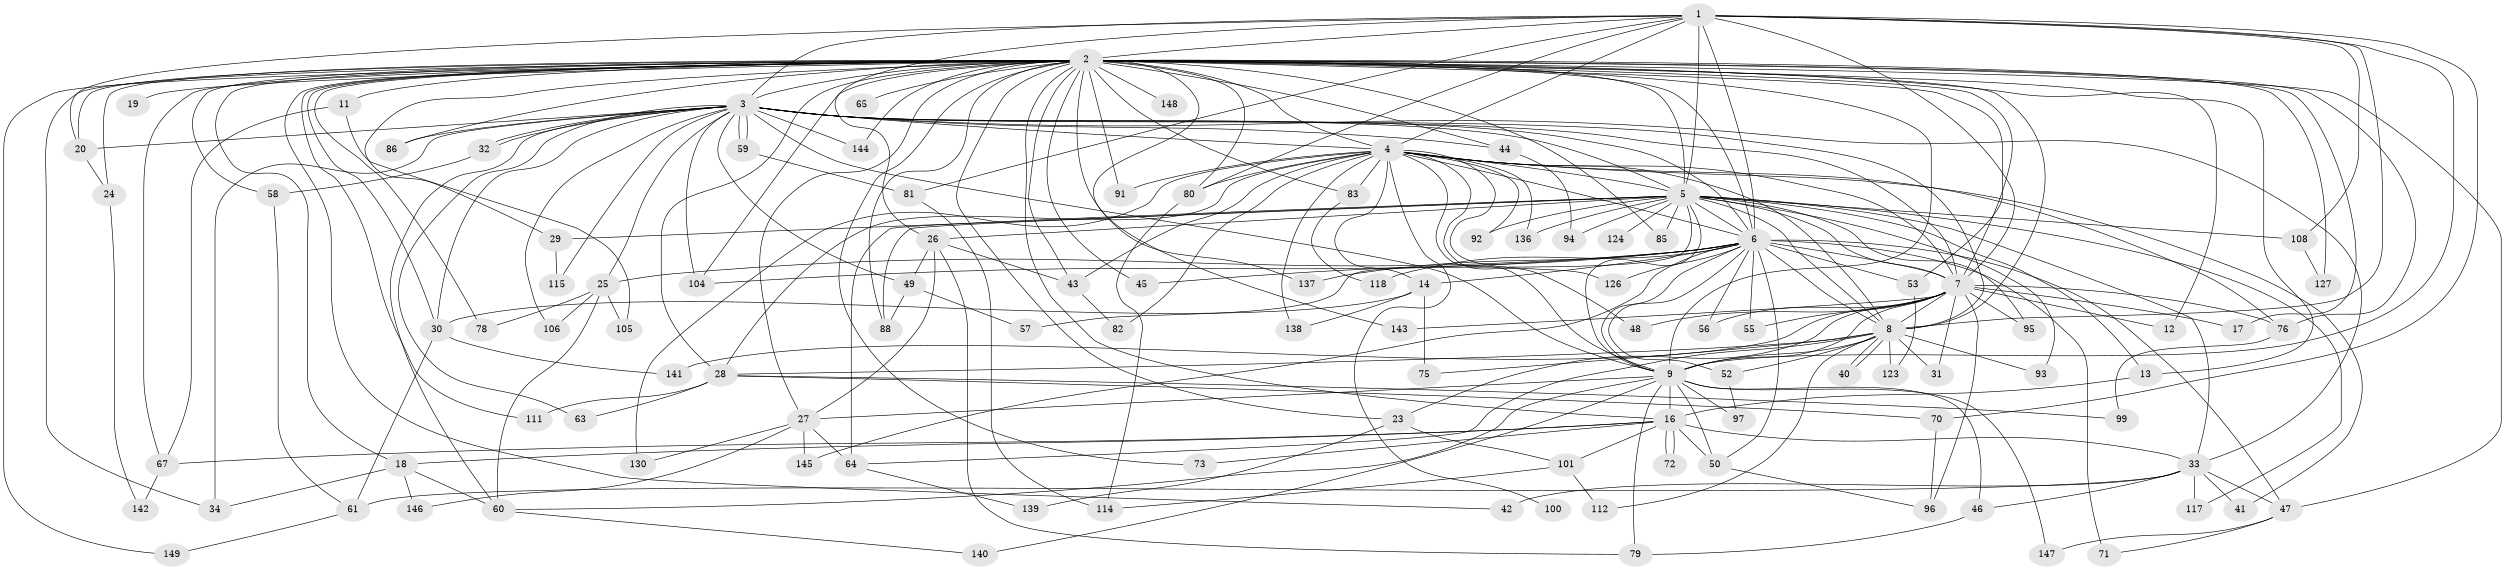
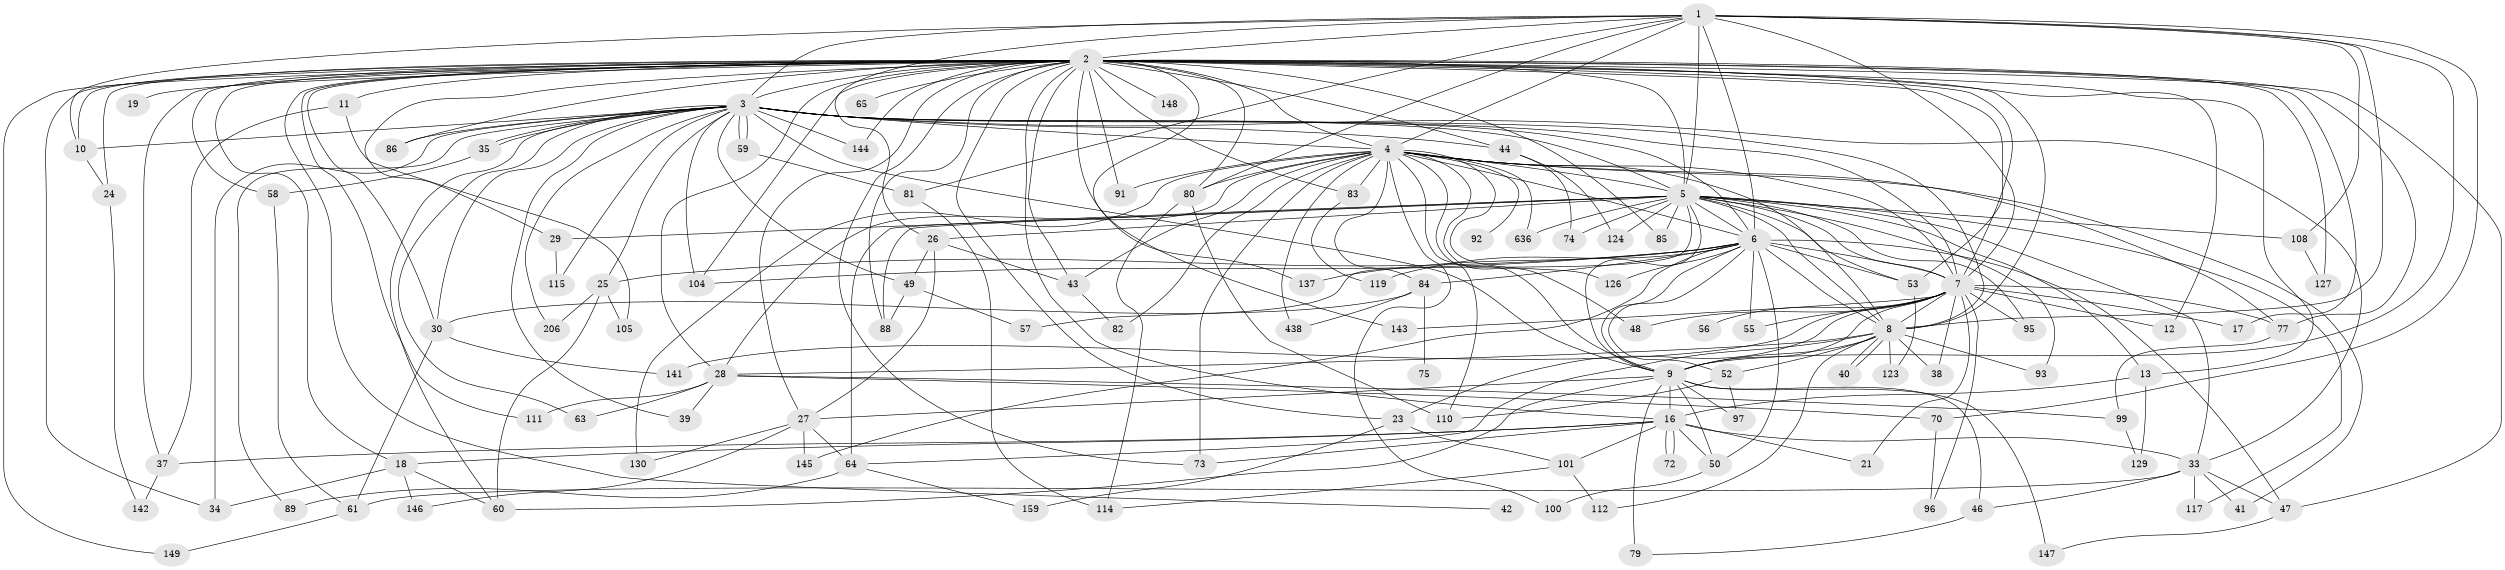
(1692, 83) -> none
(1652, 87) -> none
(81, 150) -> (81, 150)
(484, 150) -> (484, 150)
none -> (1573, 182)
(1577, 210) -> (1788, 224)
(1523, 240) -> (1523, 240)
(1569, 240) -> (1569, 240)
none -> (1239, 256)
(1142, 285) -> none
(1378, 285) -> (1378, 285)
(1424, 285) -> (1424, 285)
(1726, 290) -> none
(482, 330) -> none
(552, 330) -> (552, 330)
(1294, 330) -> (1294, 330)
(2283, 330) -> (2283, 330)
(1657, 356) -> none
(1937, 375) -> (1937, 375)
none -> (685, 420)
none -> (1444, 420)
(162, 465) -> (162, 465)
none -> (1867, 465)
none -> (2139, 465)
(1850, 485) -> none
(1854, 494) -> (1645, 487)
none -> (291, 510)
(1031, 510) -> (1031, 510)
(1165, 543) -> none
(980, 555) -> none
(2104, 555) -> none
